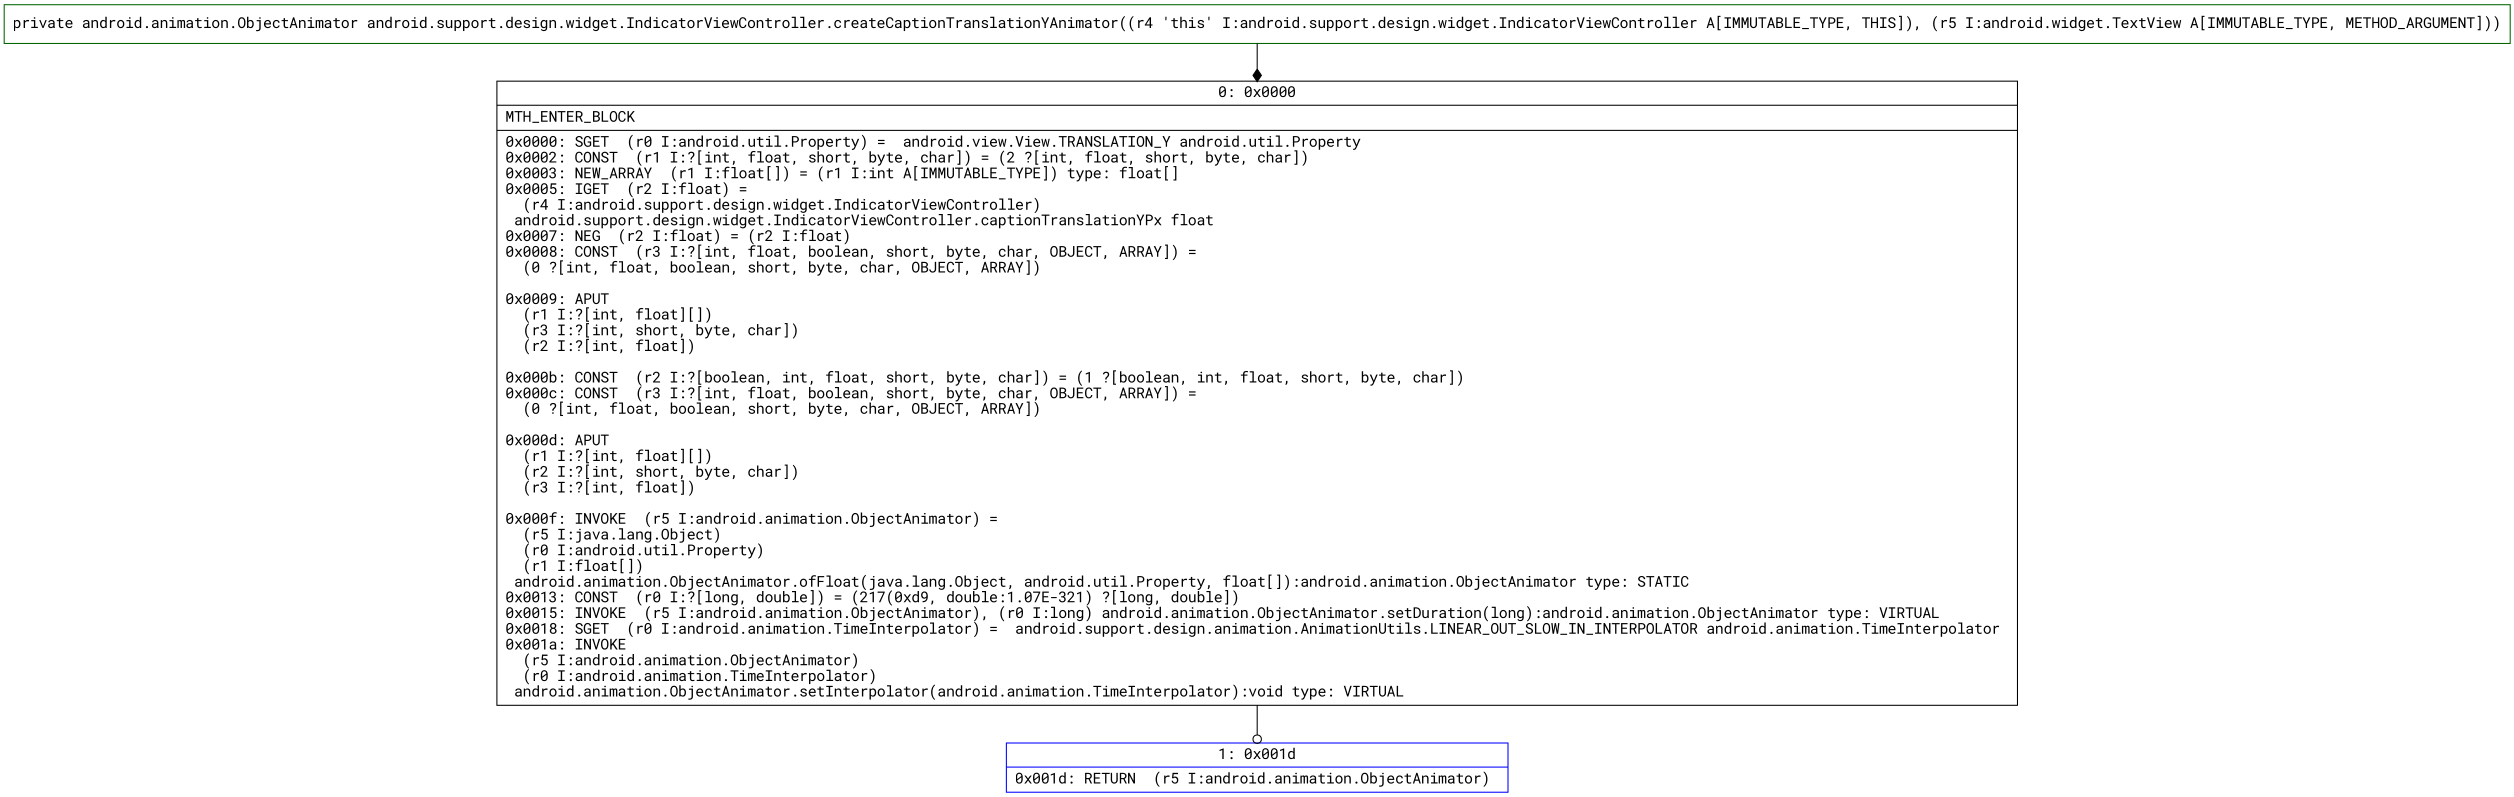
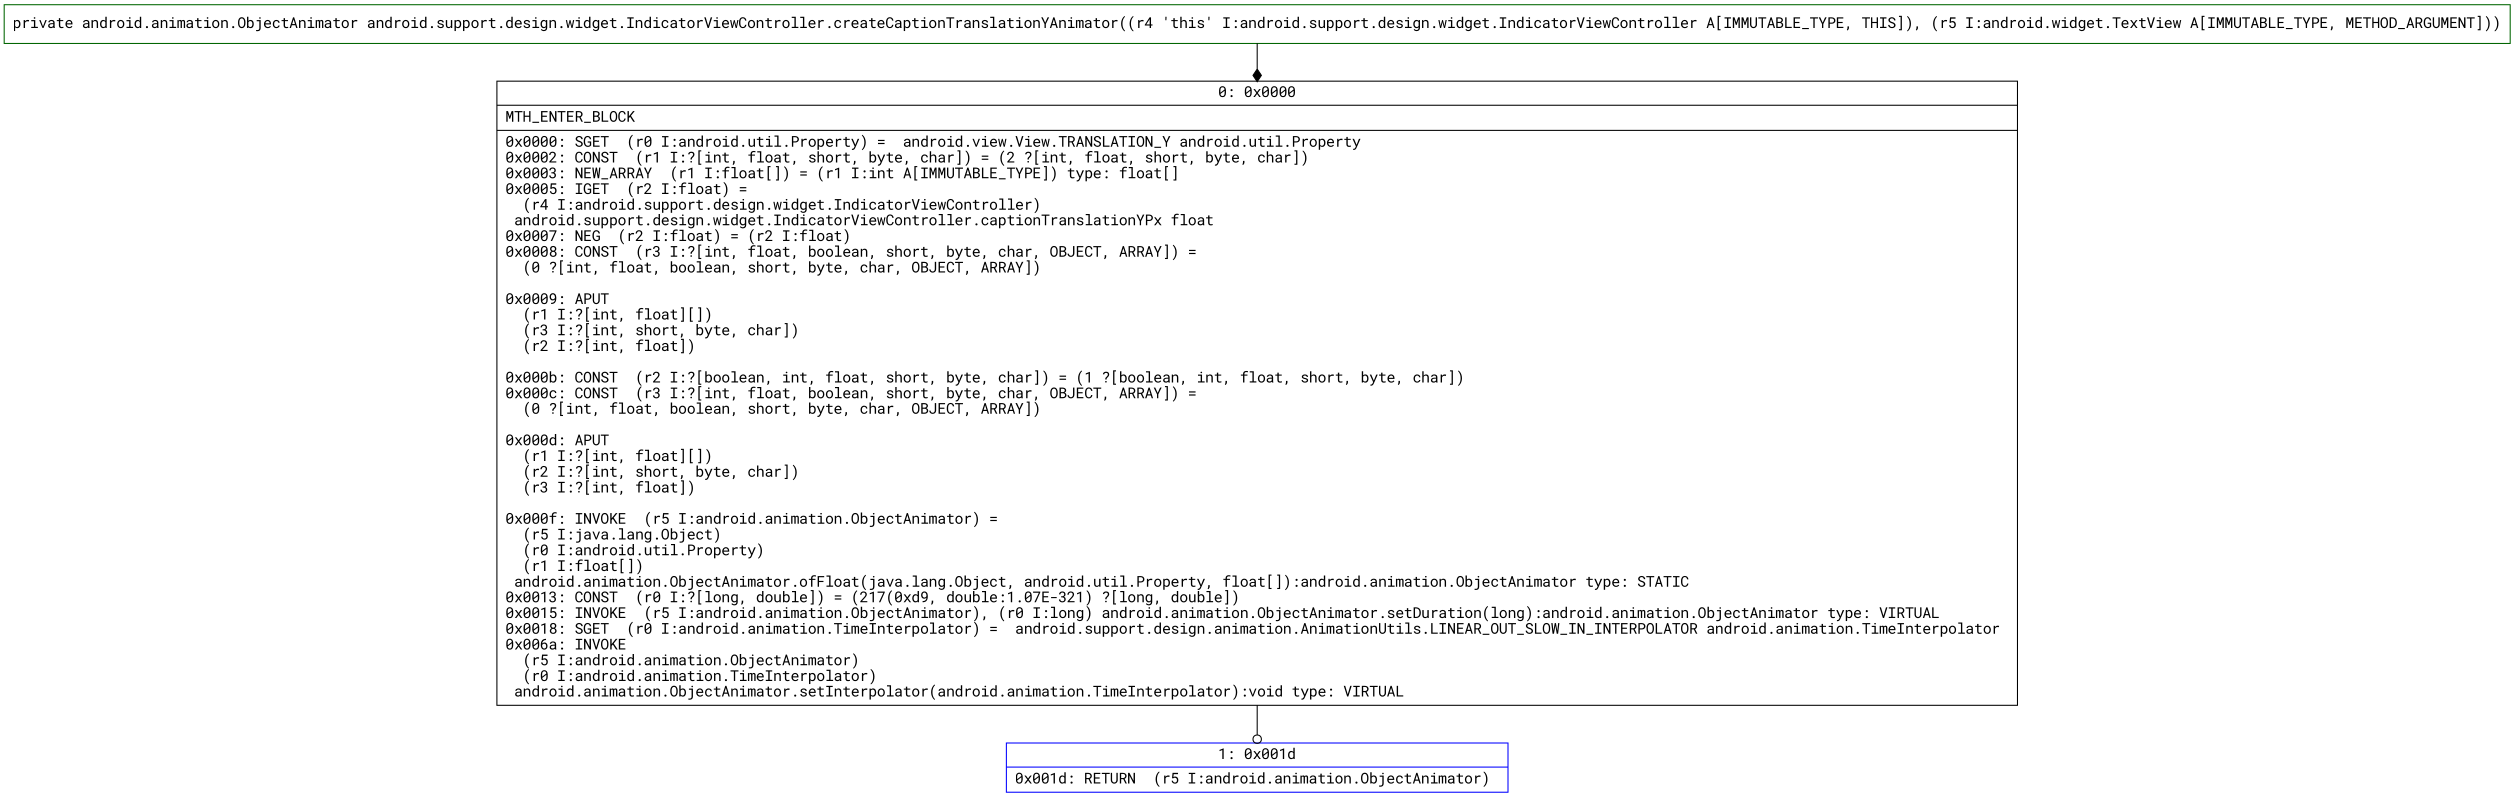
(575, 645) -> (575, 645)
